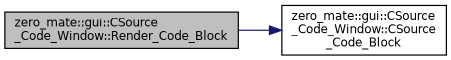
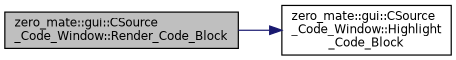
(364, 30) -> (367, 30)
